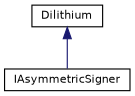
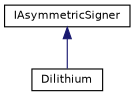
(67, 54) -> (67, 54)
